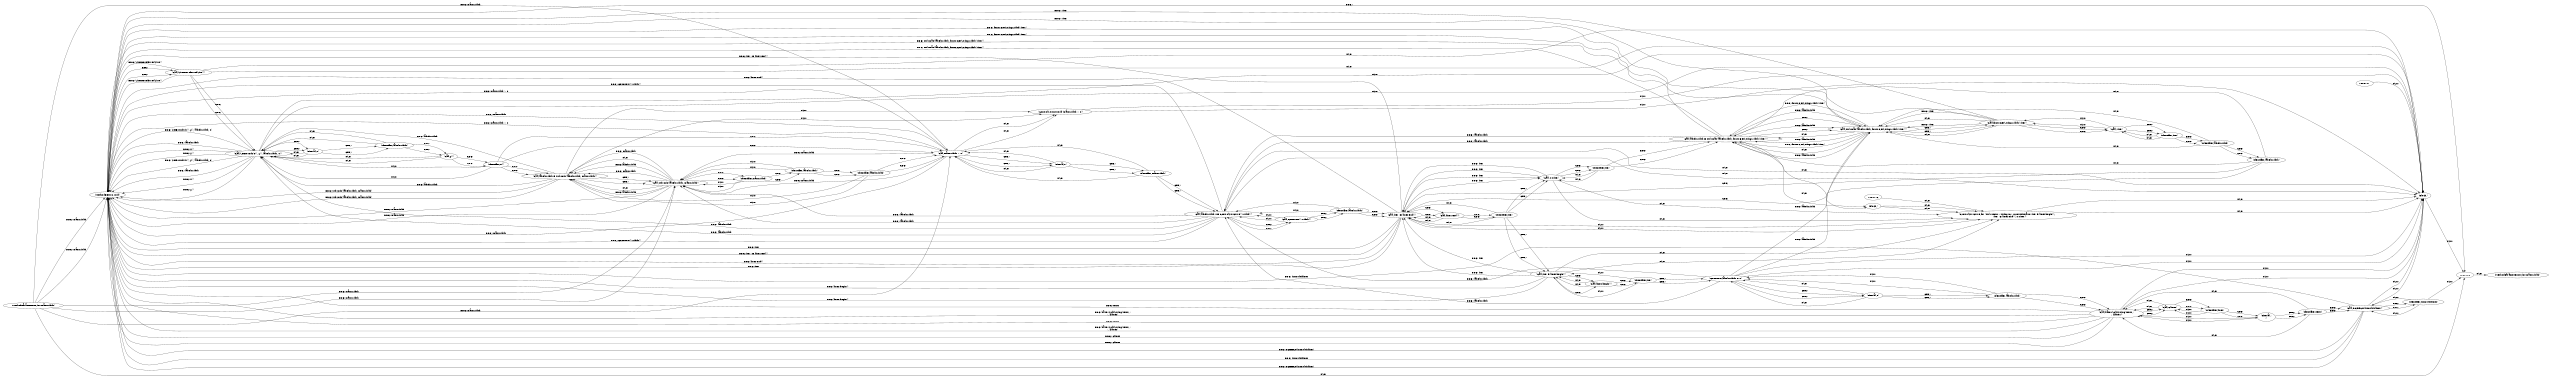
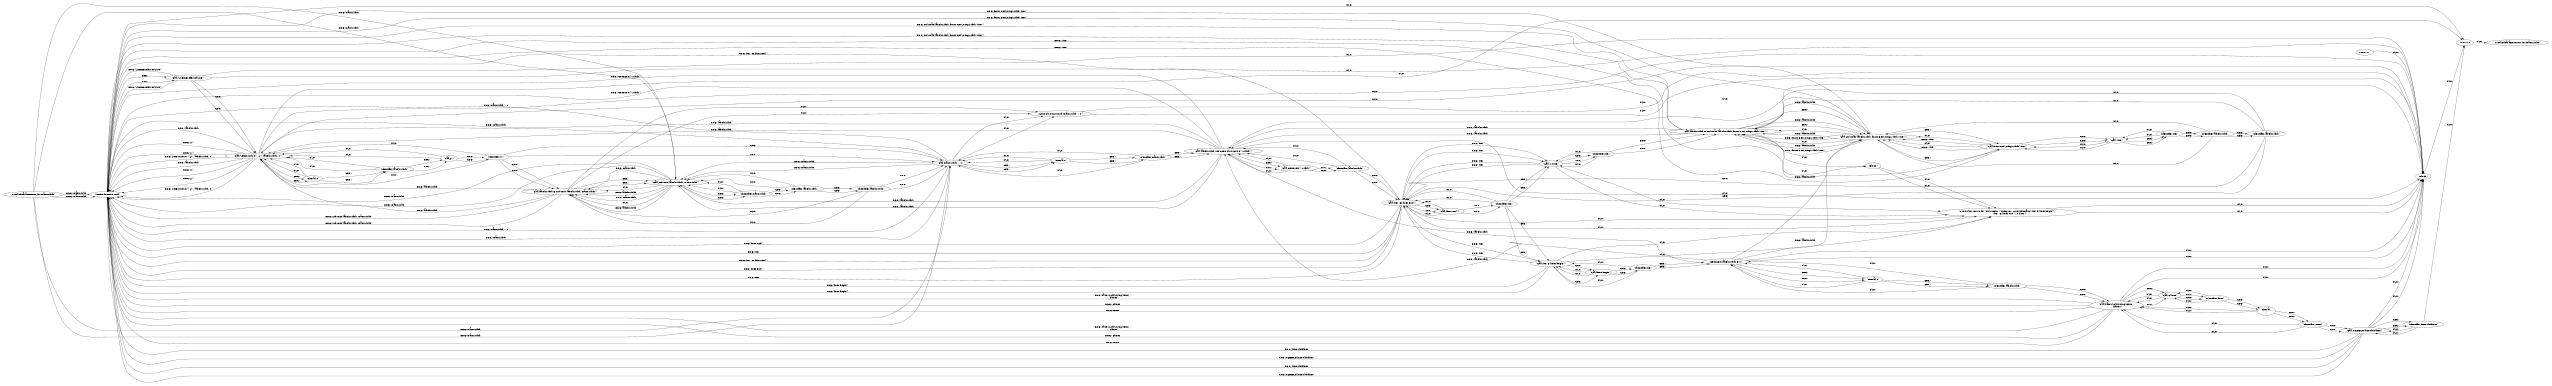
(1350, 5) -> (1350, 5)
(1873, 197) -> none
(1267, 376) -> (1351, 76)
